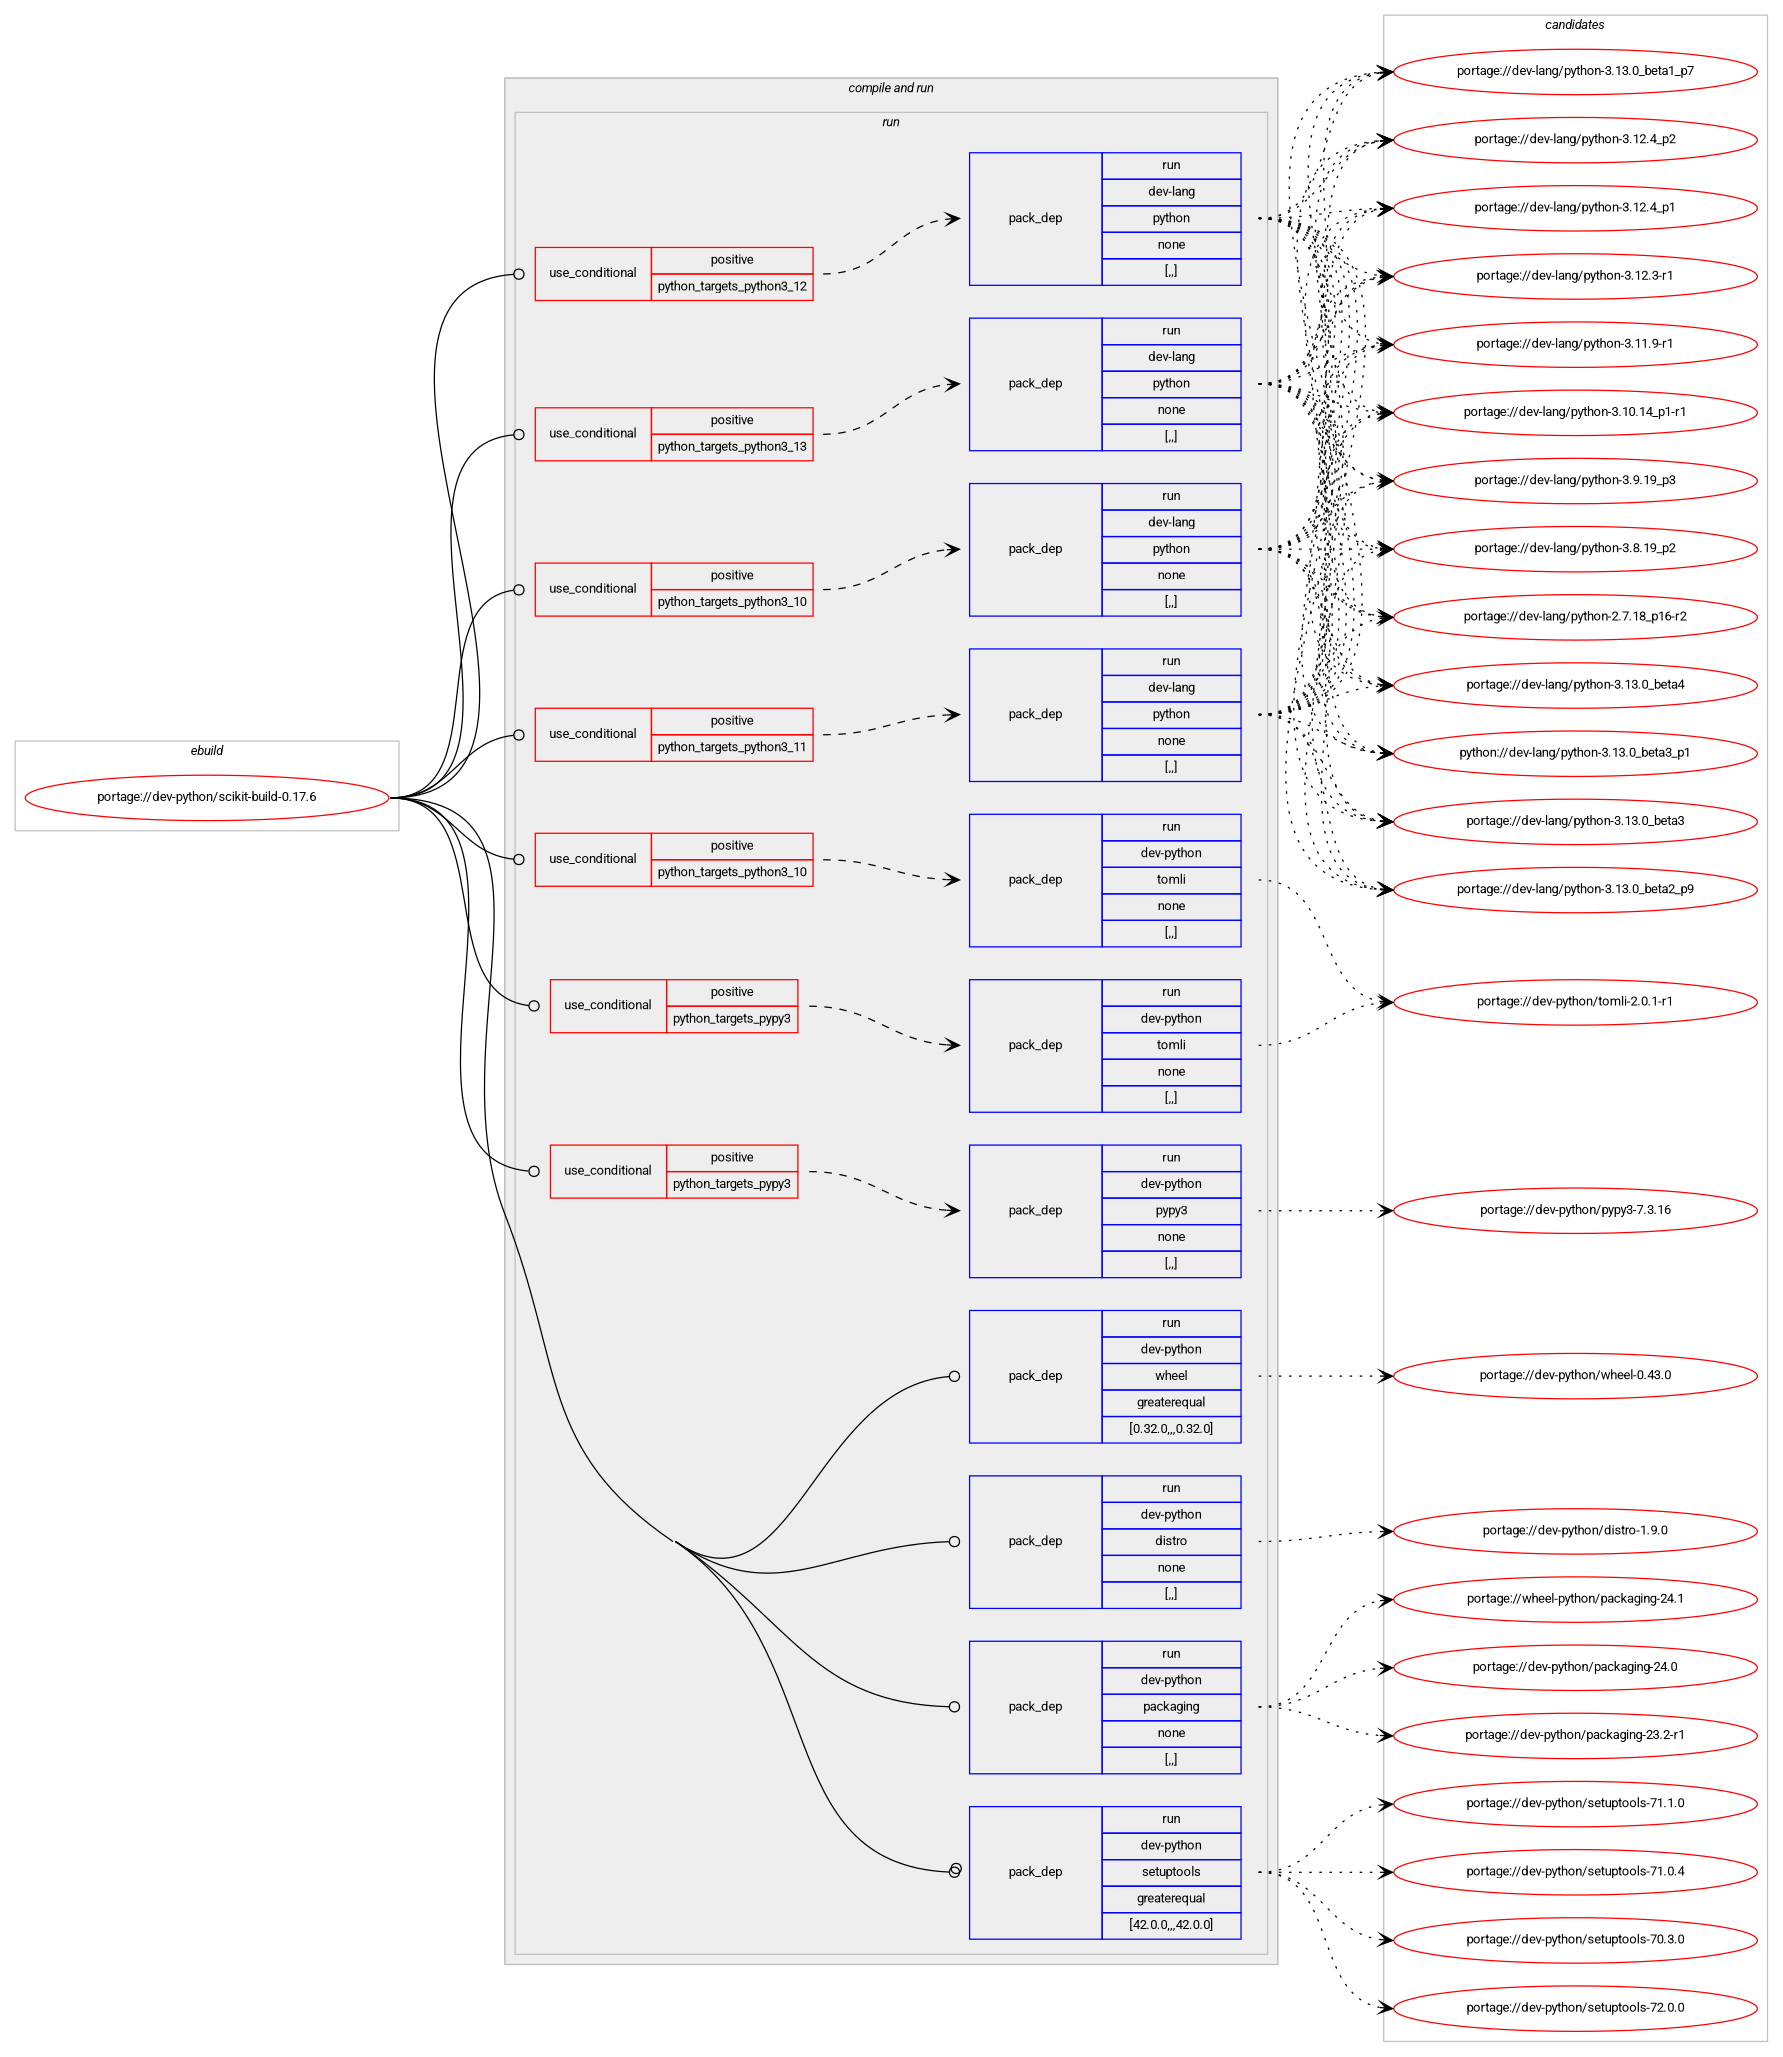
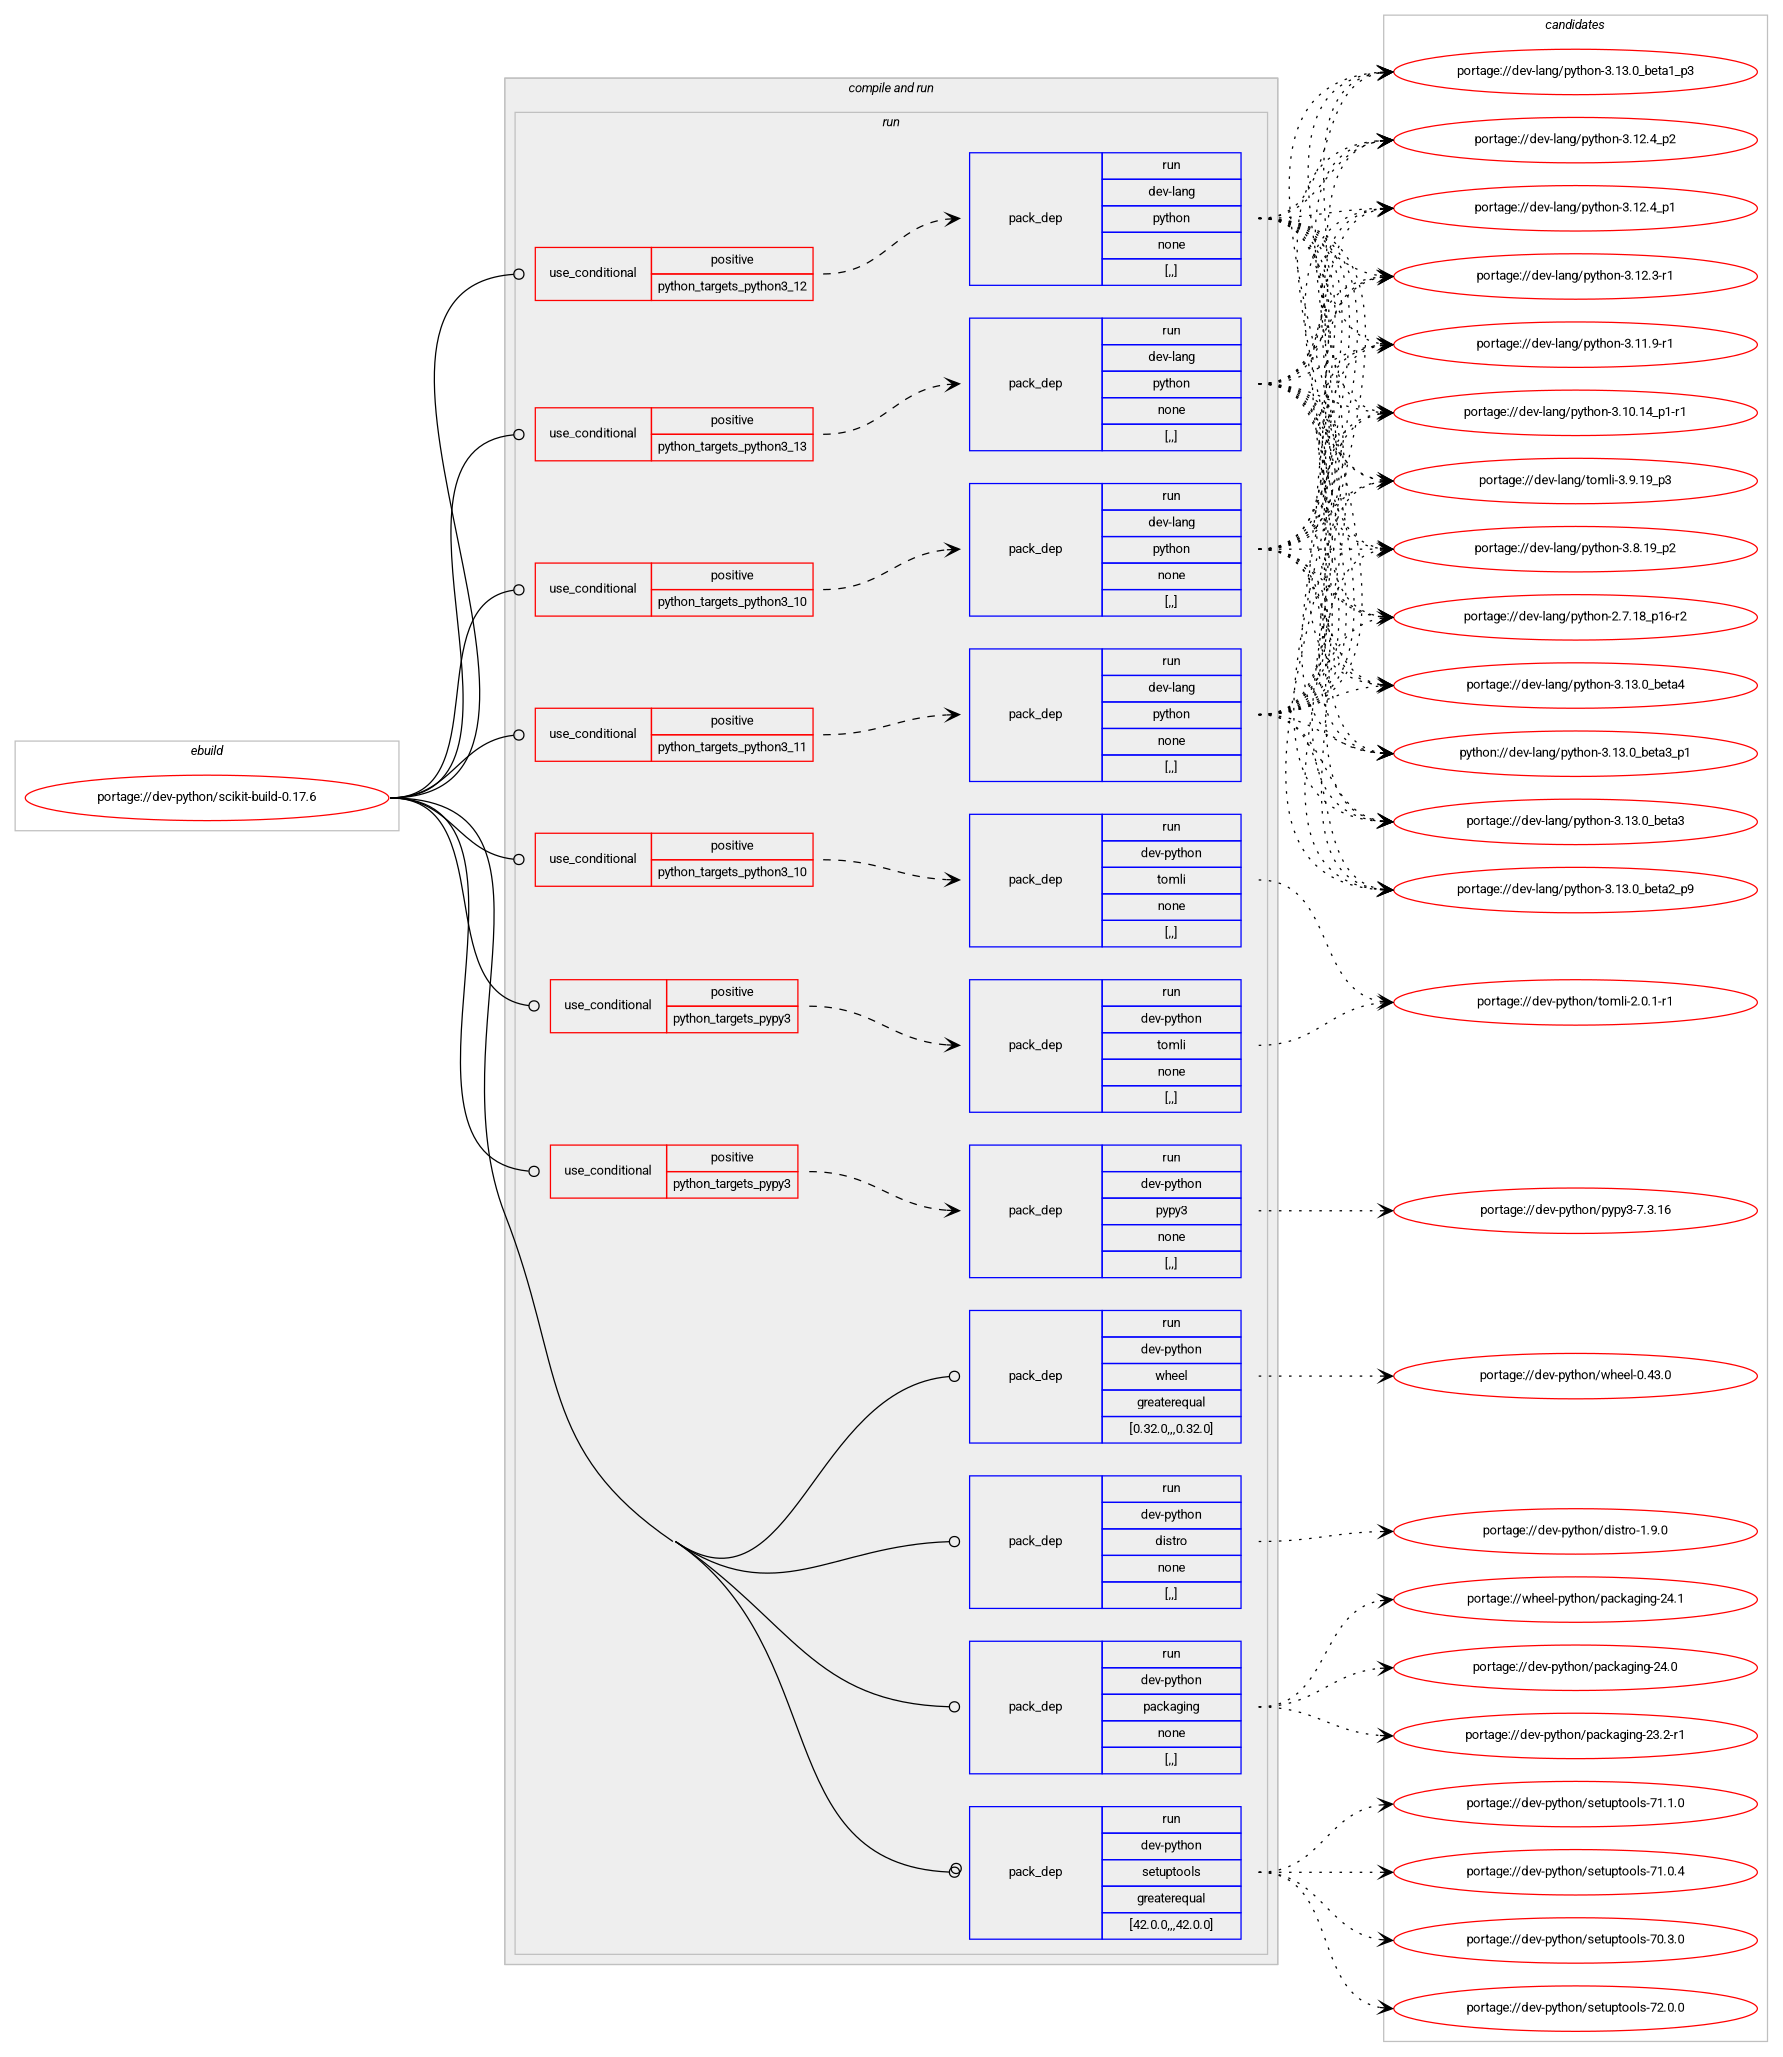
(1576, 72) -> (1576, 72)
(1576, 481) -> (1576, 481)
